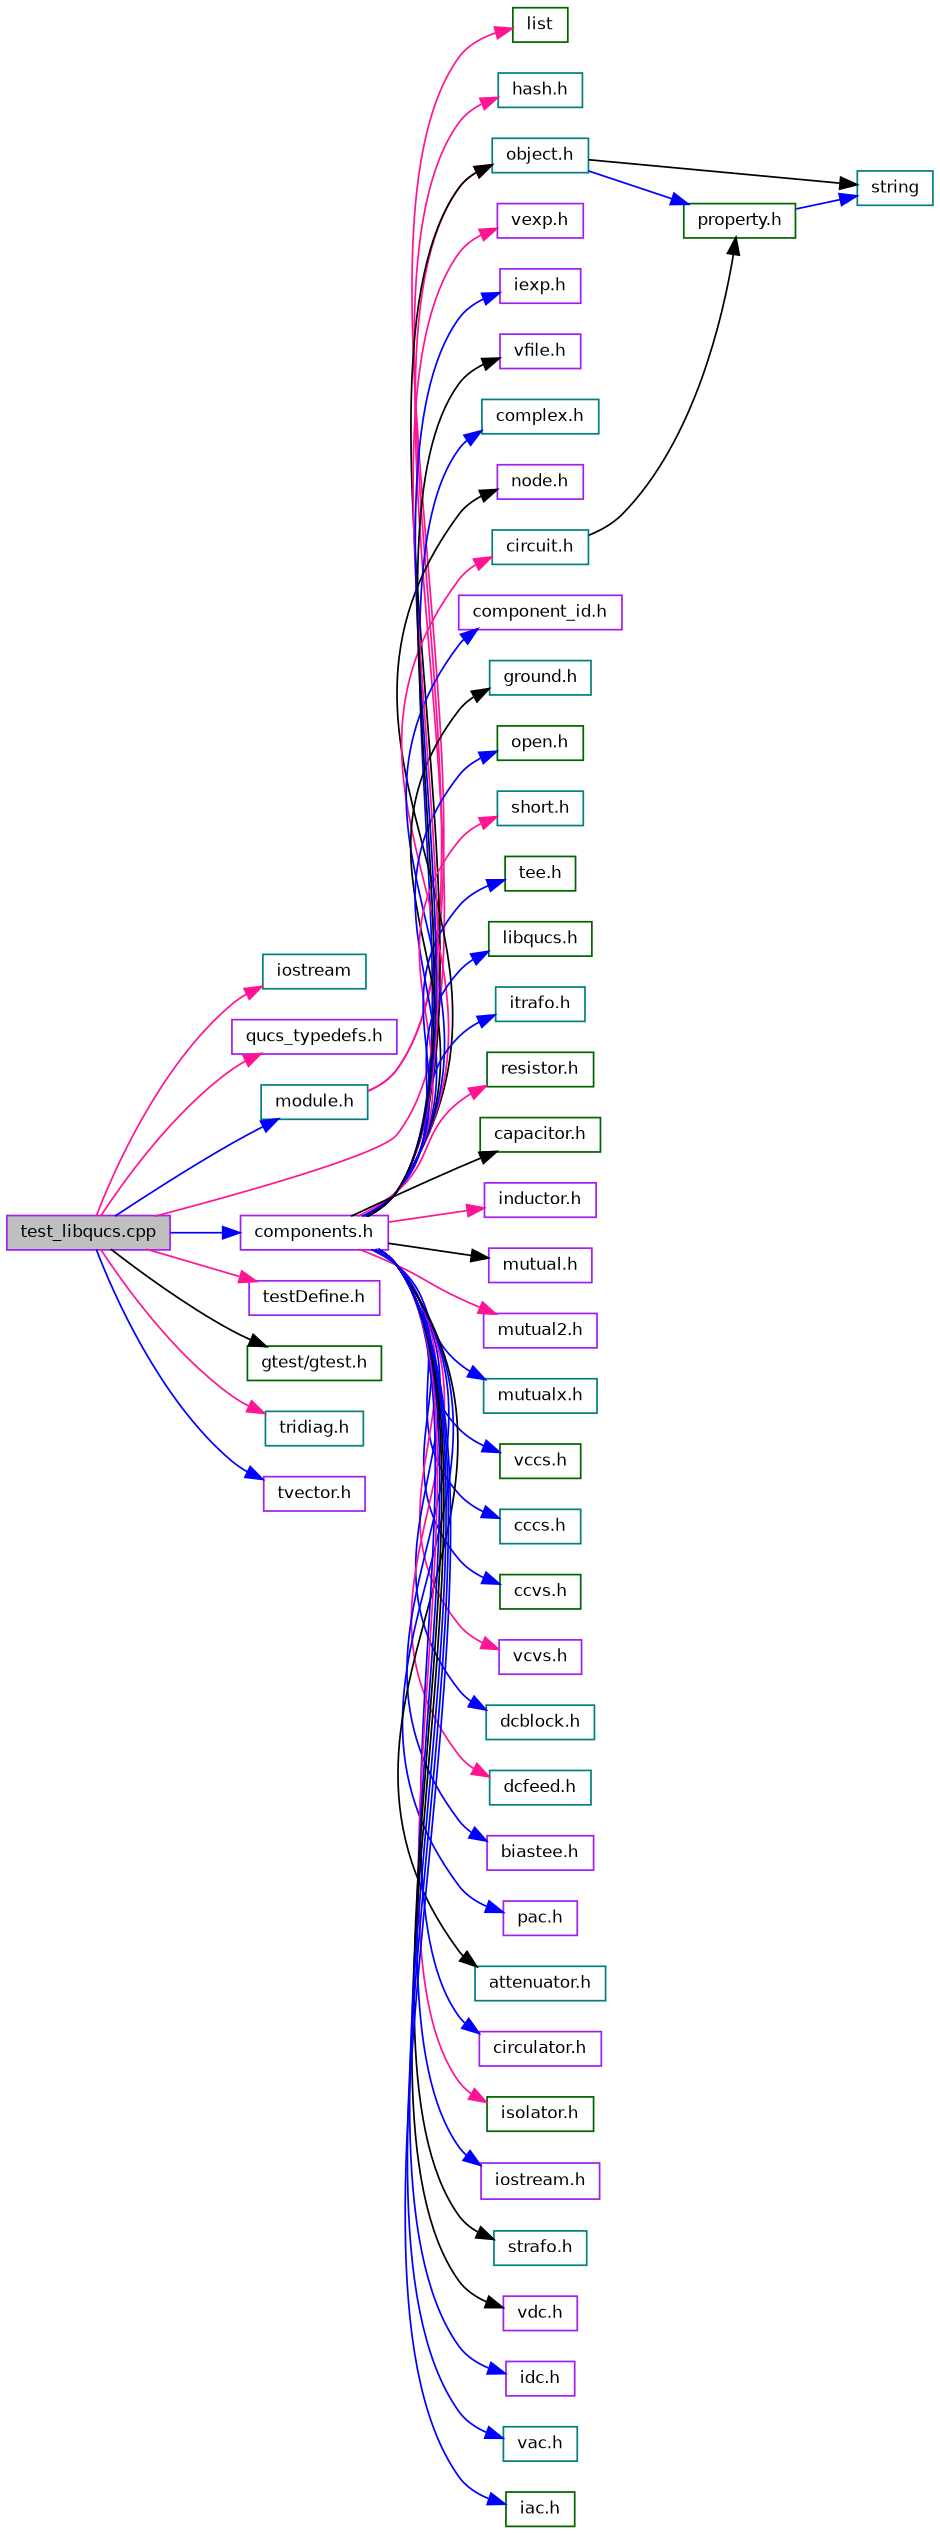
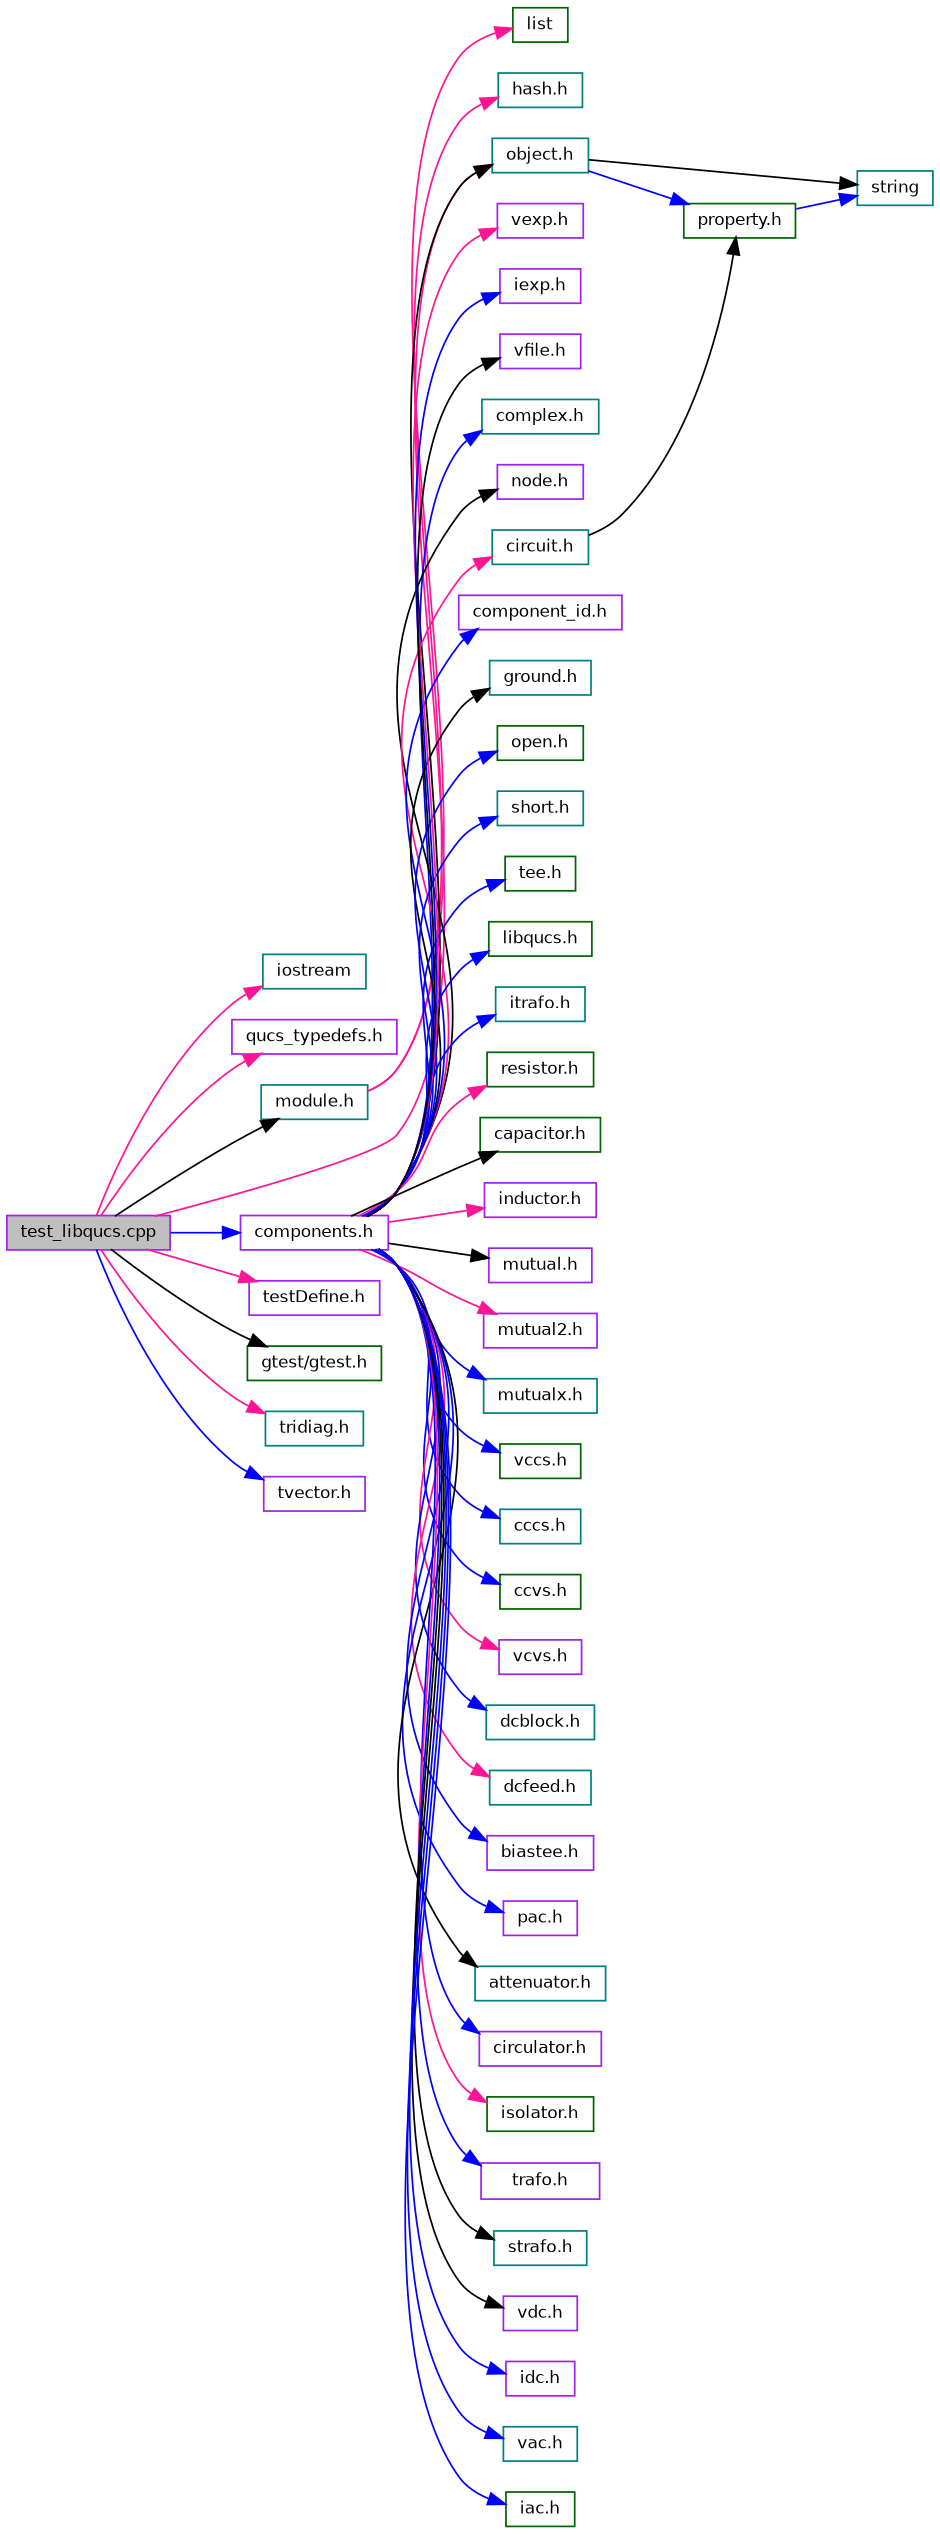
(427, 1021) -> (427, 1021)
(188, 1170) -> (188, 1170)
(540, 2181) -> (540, 2181)
